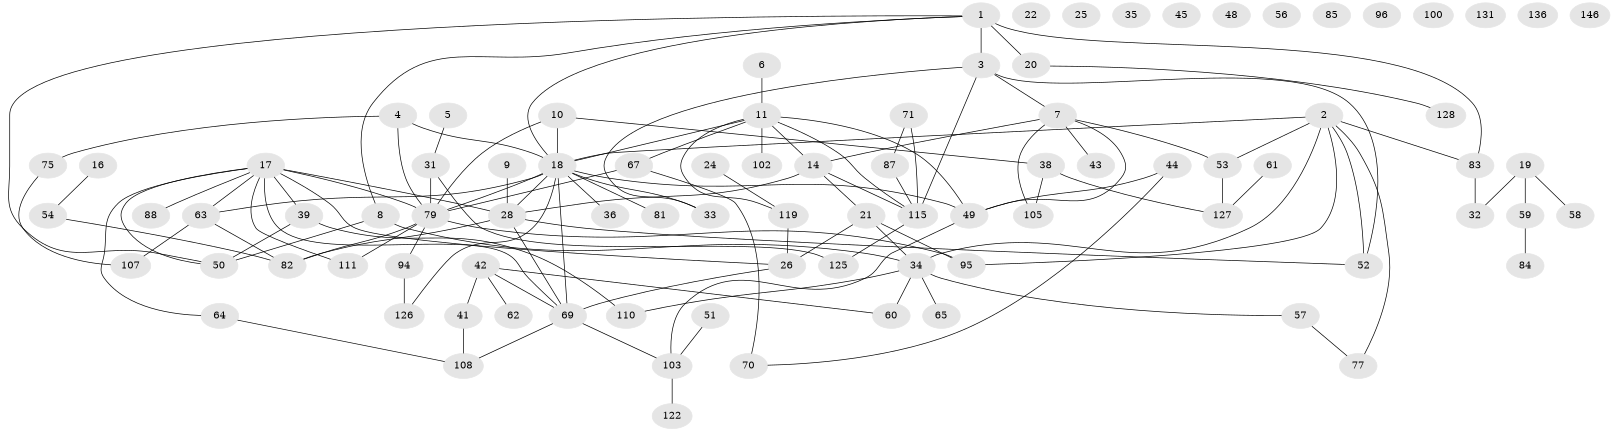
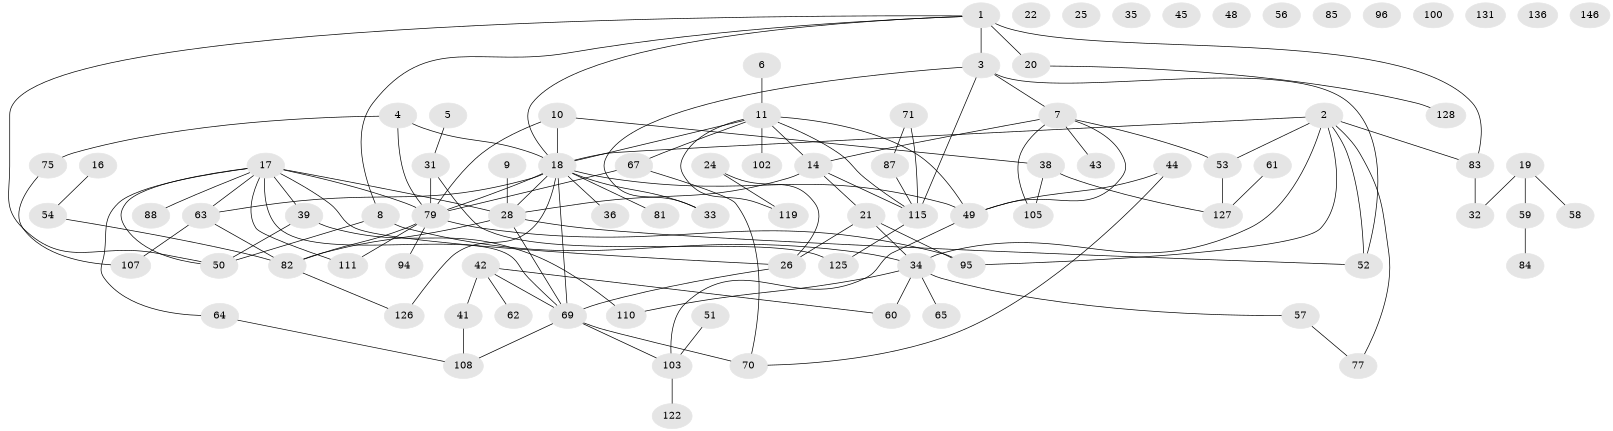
(788, 237) -> (801, 190)
(404, 291) -> (345, 291)
none -> (657, 343)
